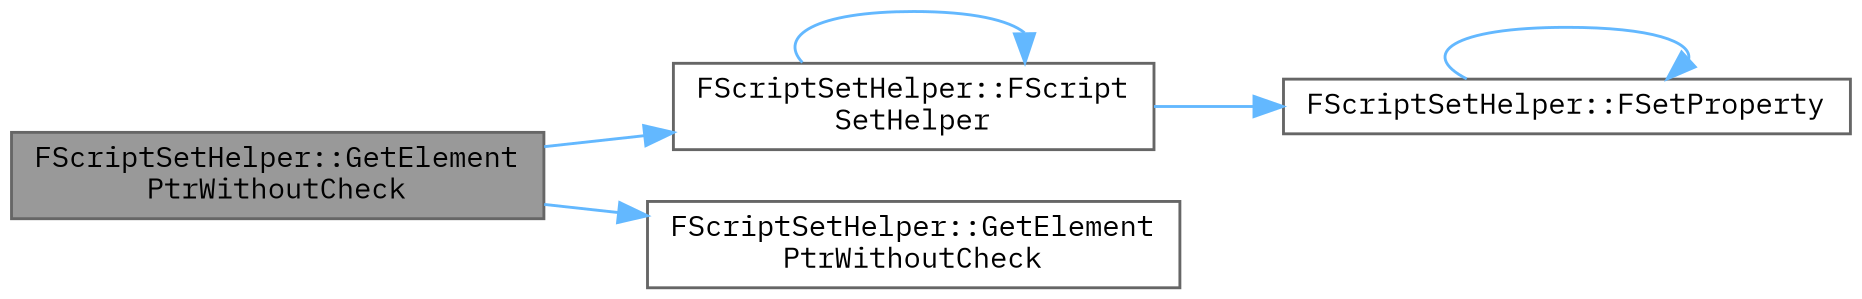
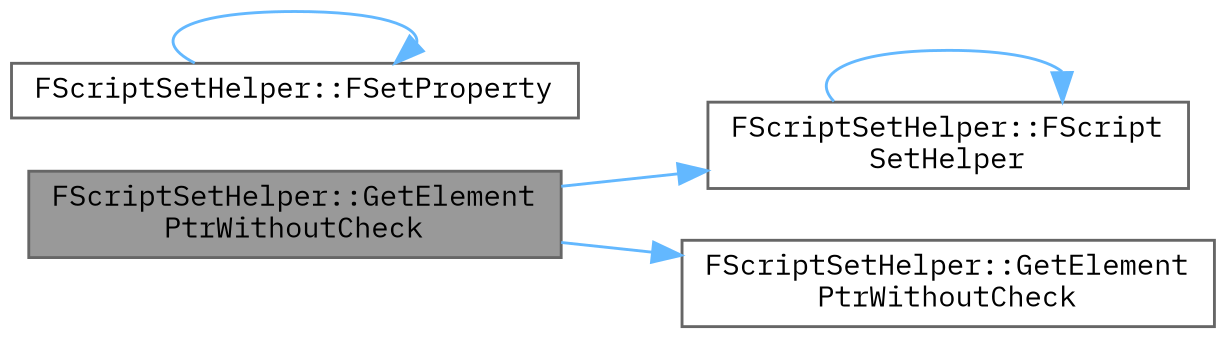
(1204, 106) -> none
